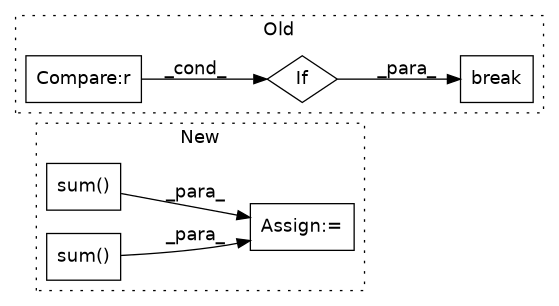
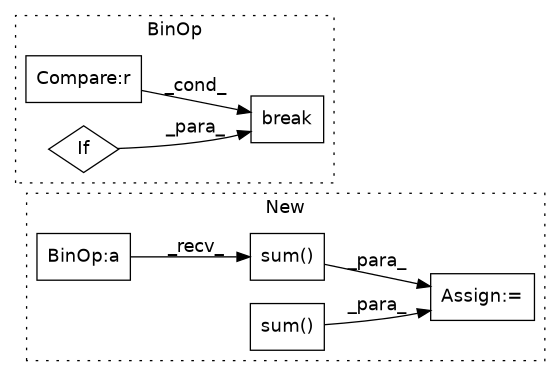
(280, 30) -> (175, 30)
(198, 79) -> (190, 100)
none -> (84, 257)
